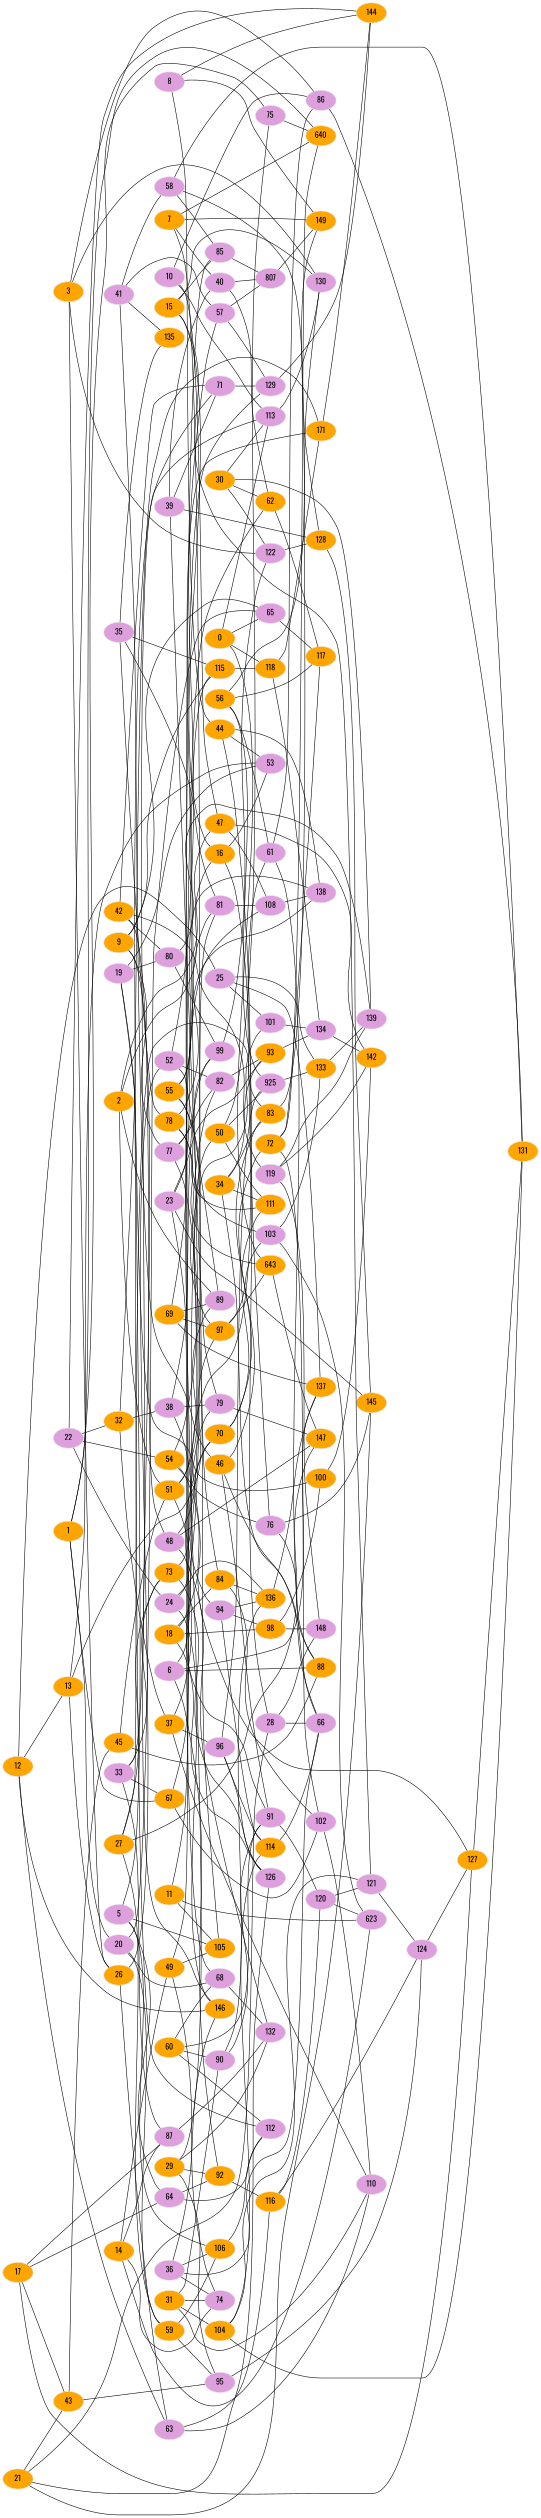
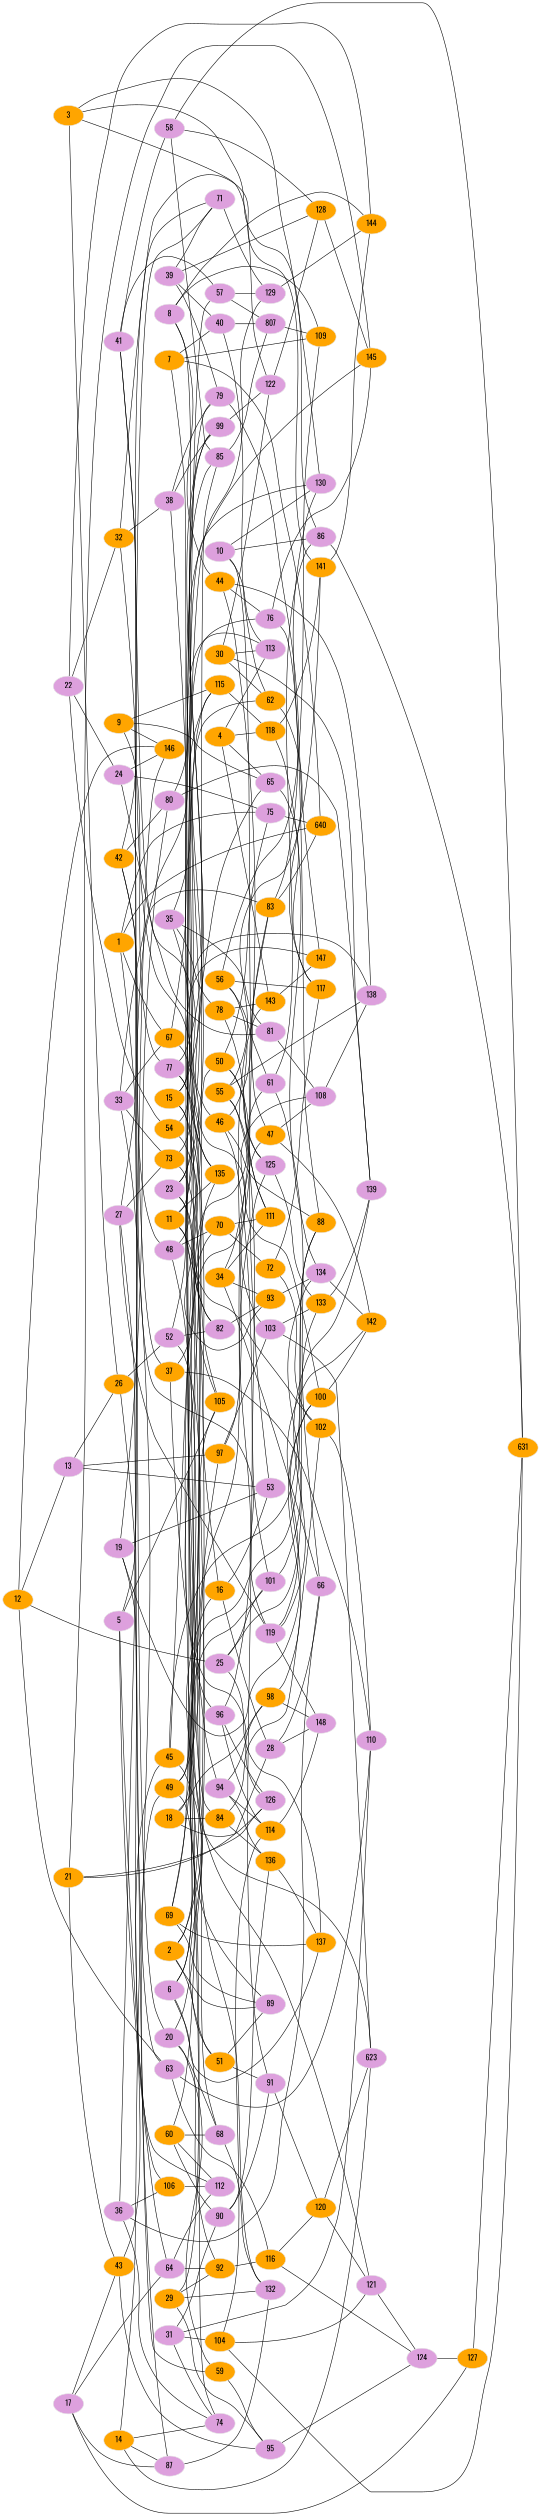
(321, 221) -> (321, 337)
(299, 373) -> (269, 519)
(321, 431) -> (321, 567)
(220, 639) -> (220, 737)
(301, 666) -> (299, 868)
(270, 1084) -> (270, 1165)
none -> (215, 1147)
(523, 1151) -> (523, 1448)
none -> (195, 1197)
(195, 1211) -> (254, 1335)
(270, 1265) -> (270, 1002)
(196, 1312) -> (181, 1510)
(221, 1561) -> (206, 791)
(278, 1673) -> (155, 1438)
(68, 1687) -> (68, 1467)
(274, 1756) -> none
(304, 1791) -> (306, 1773)
(321, 1822) -> (321, 1428)
(119, 1844) -> (119, 1215)
(321, 1899) -> (321, 2208)
(248, 1920) -> (191, 1654)
(18, 2272) -> (68, 2404)
(203, 2286) -> none
(169, 2301) -> (169, 2335)
